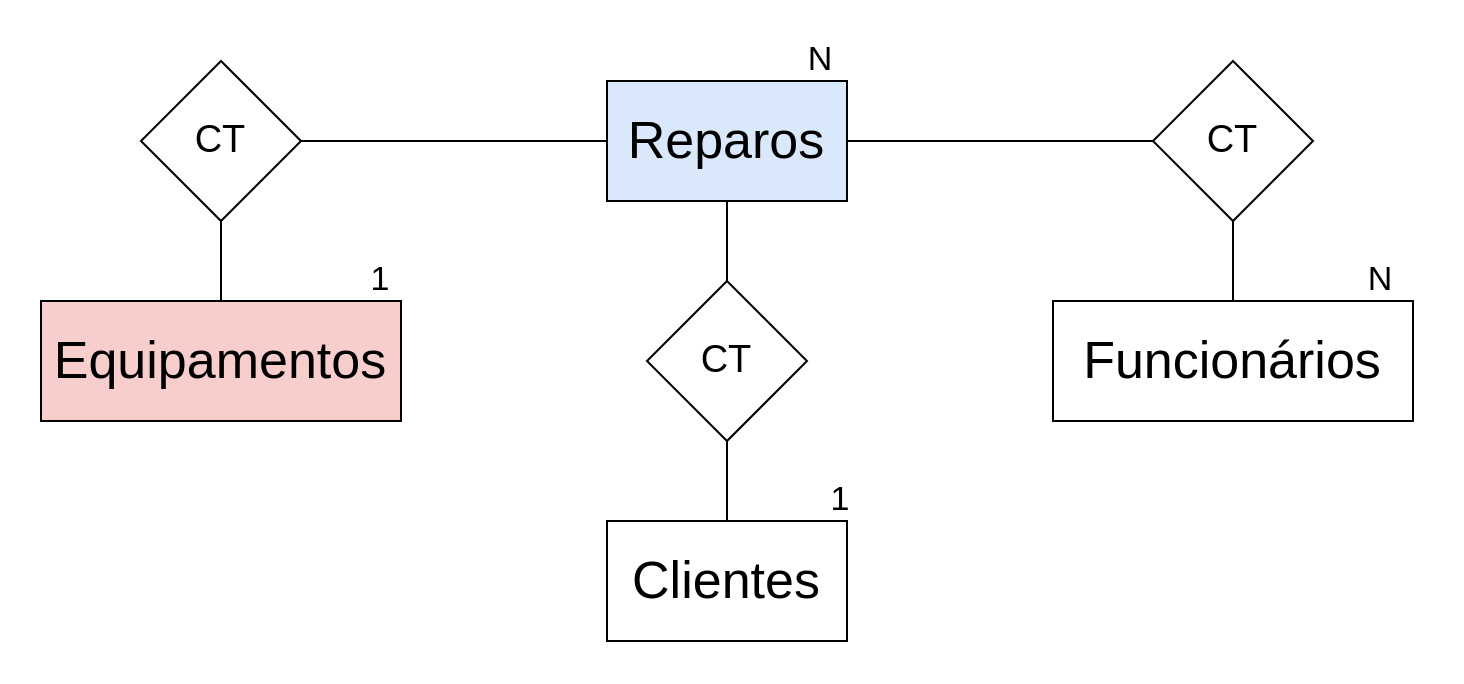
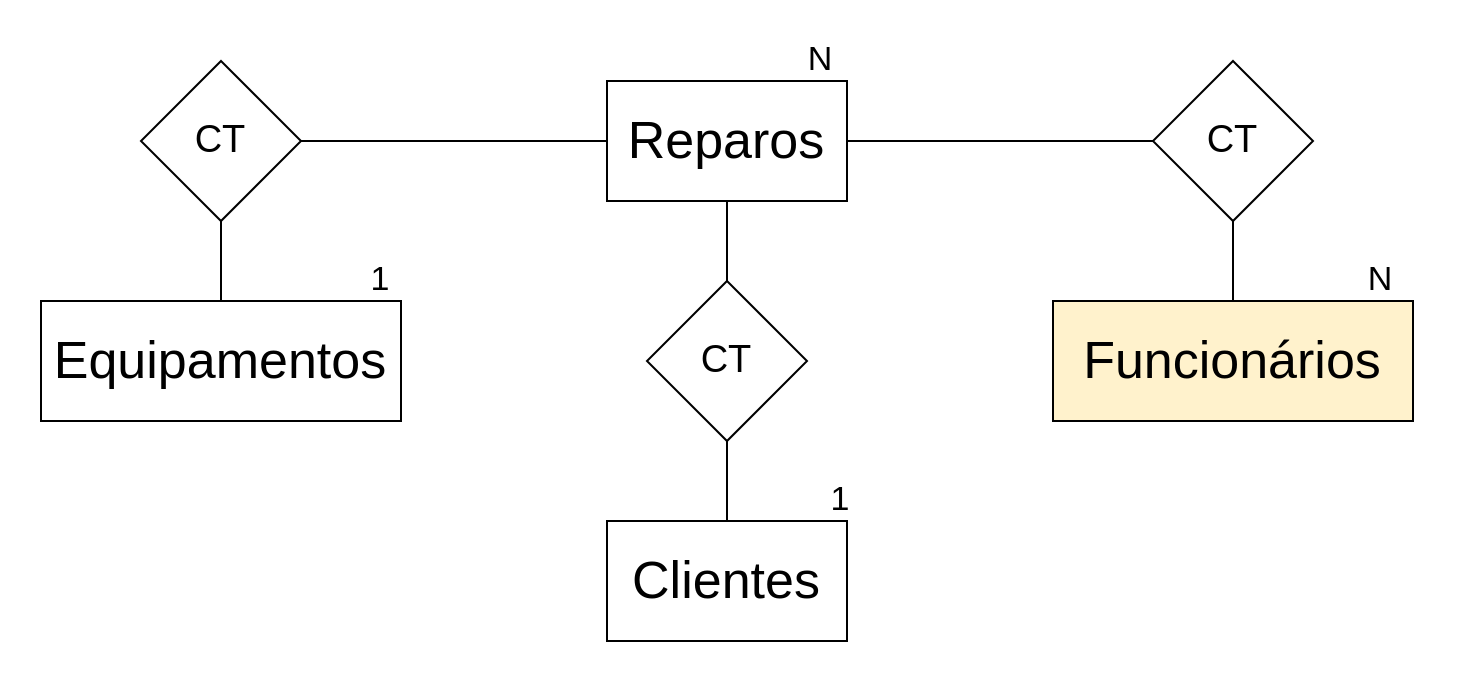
(727, 141) -> (727, 141)
(221, 361) -> (221, 361)
(1233, 361) -> (1233, 361)
